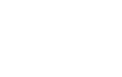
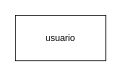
none -> (60, 38)
